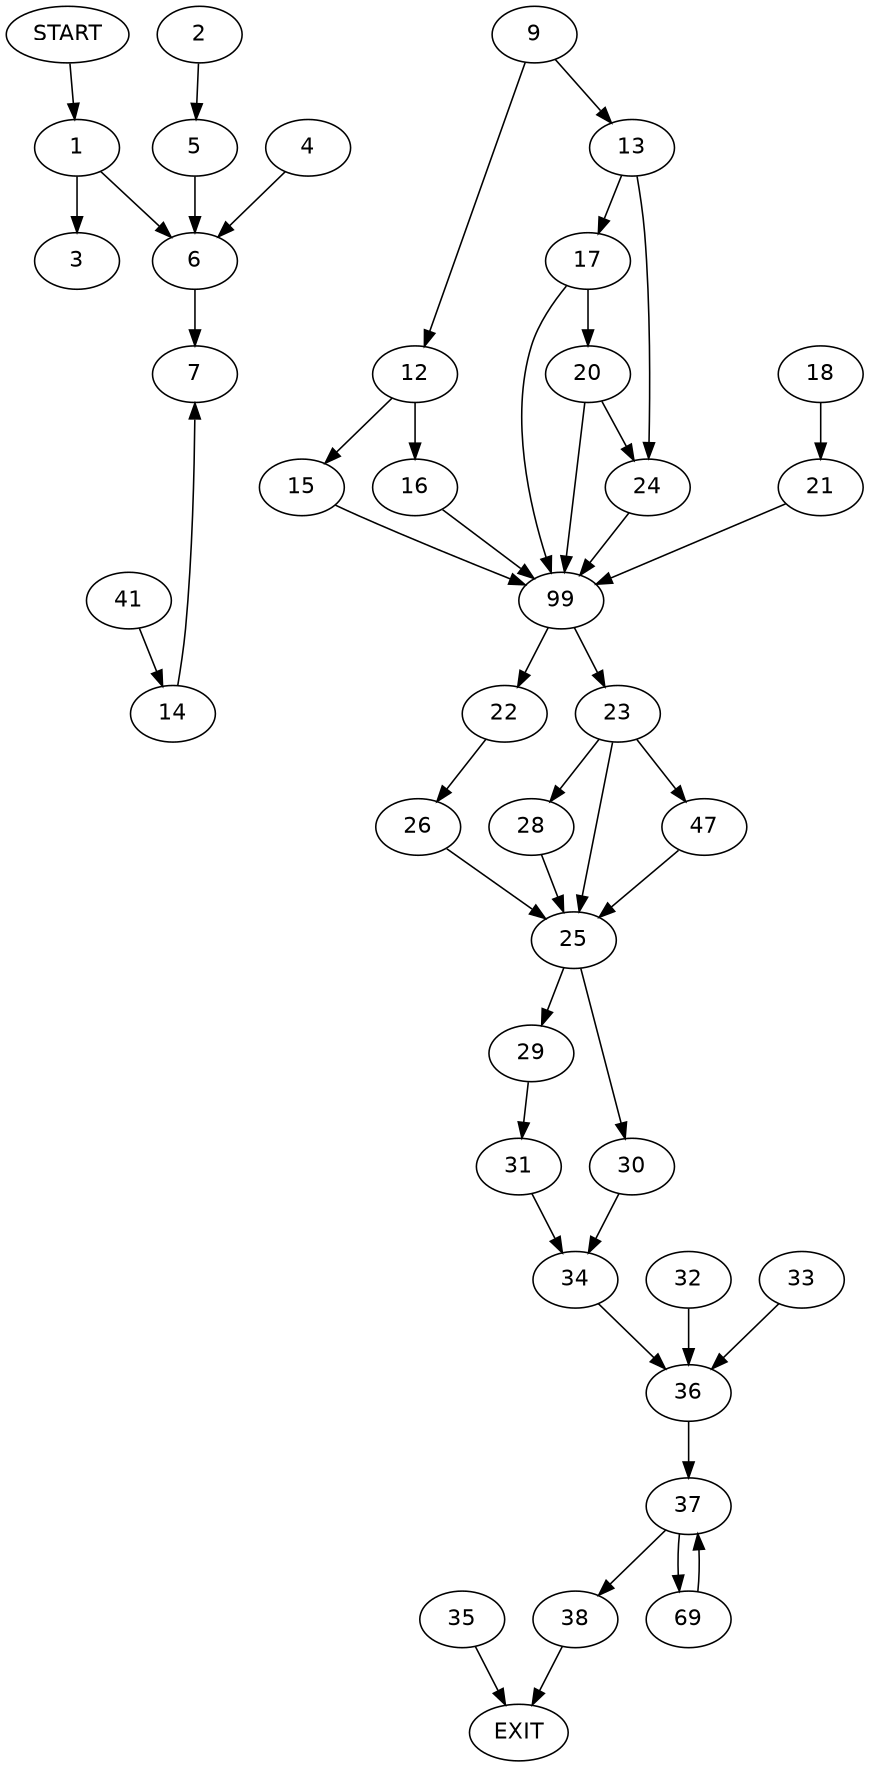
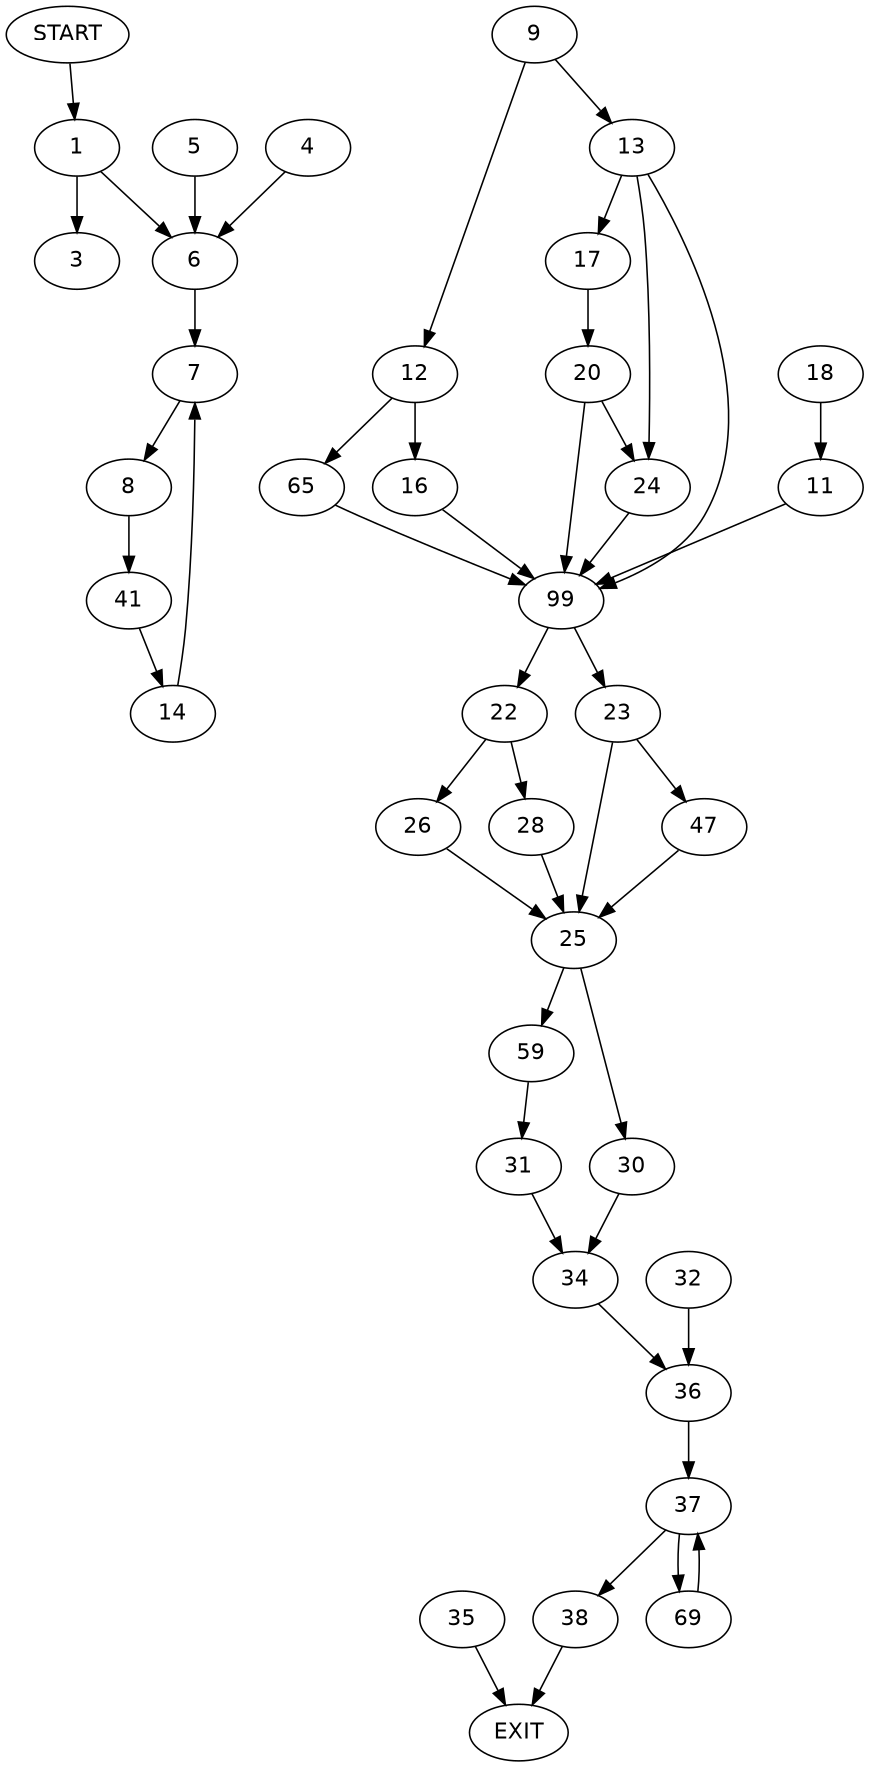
(200, 35) -> none
(522, 418) -> (727, 396)
none -> (129, 487)
(302, 487) -> (302, 487)
(821, 487) -> (821, 487)
(580, 764) -> (516, 762)
(531, 1053) -> (531, 1053)
(802, 1280) -> none
